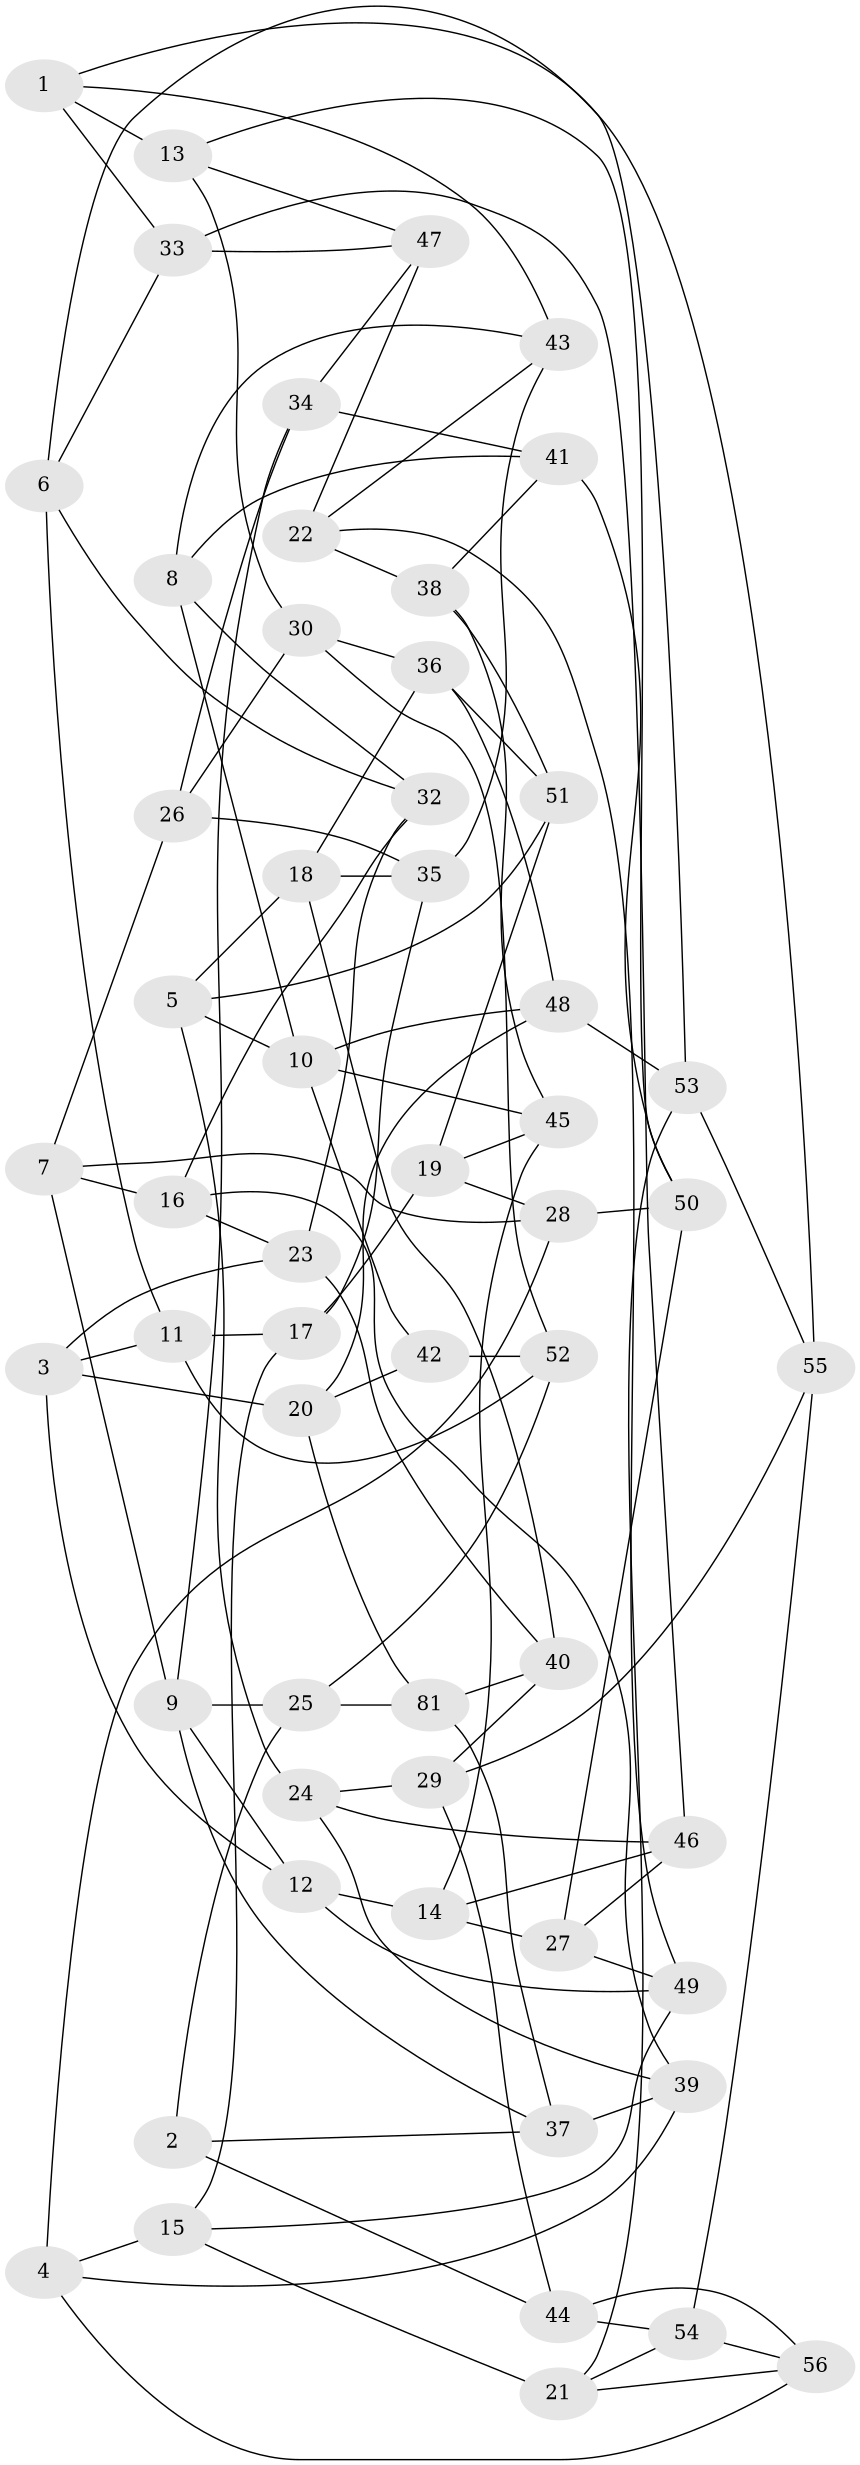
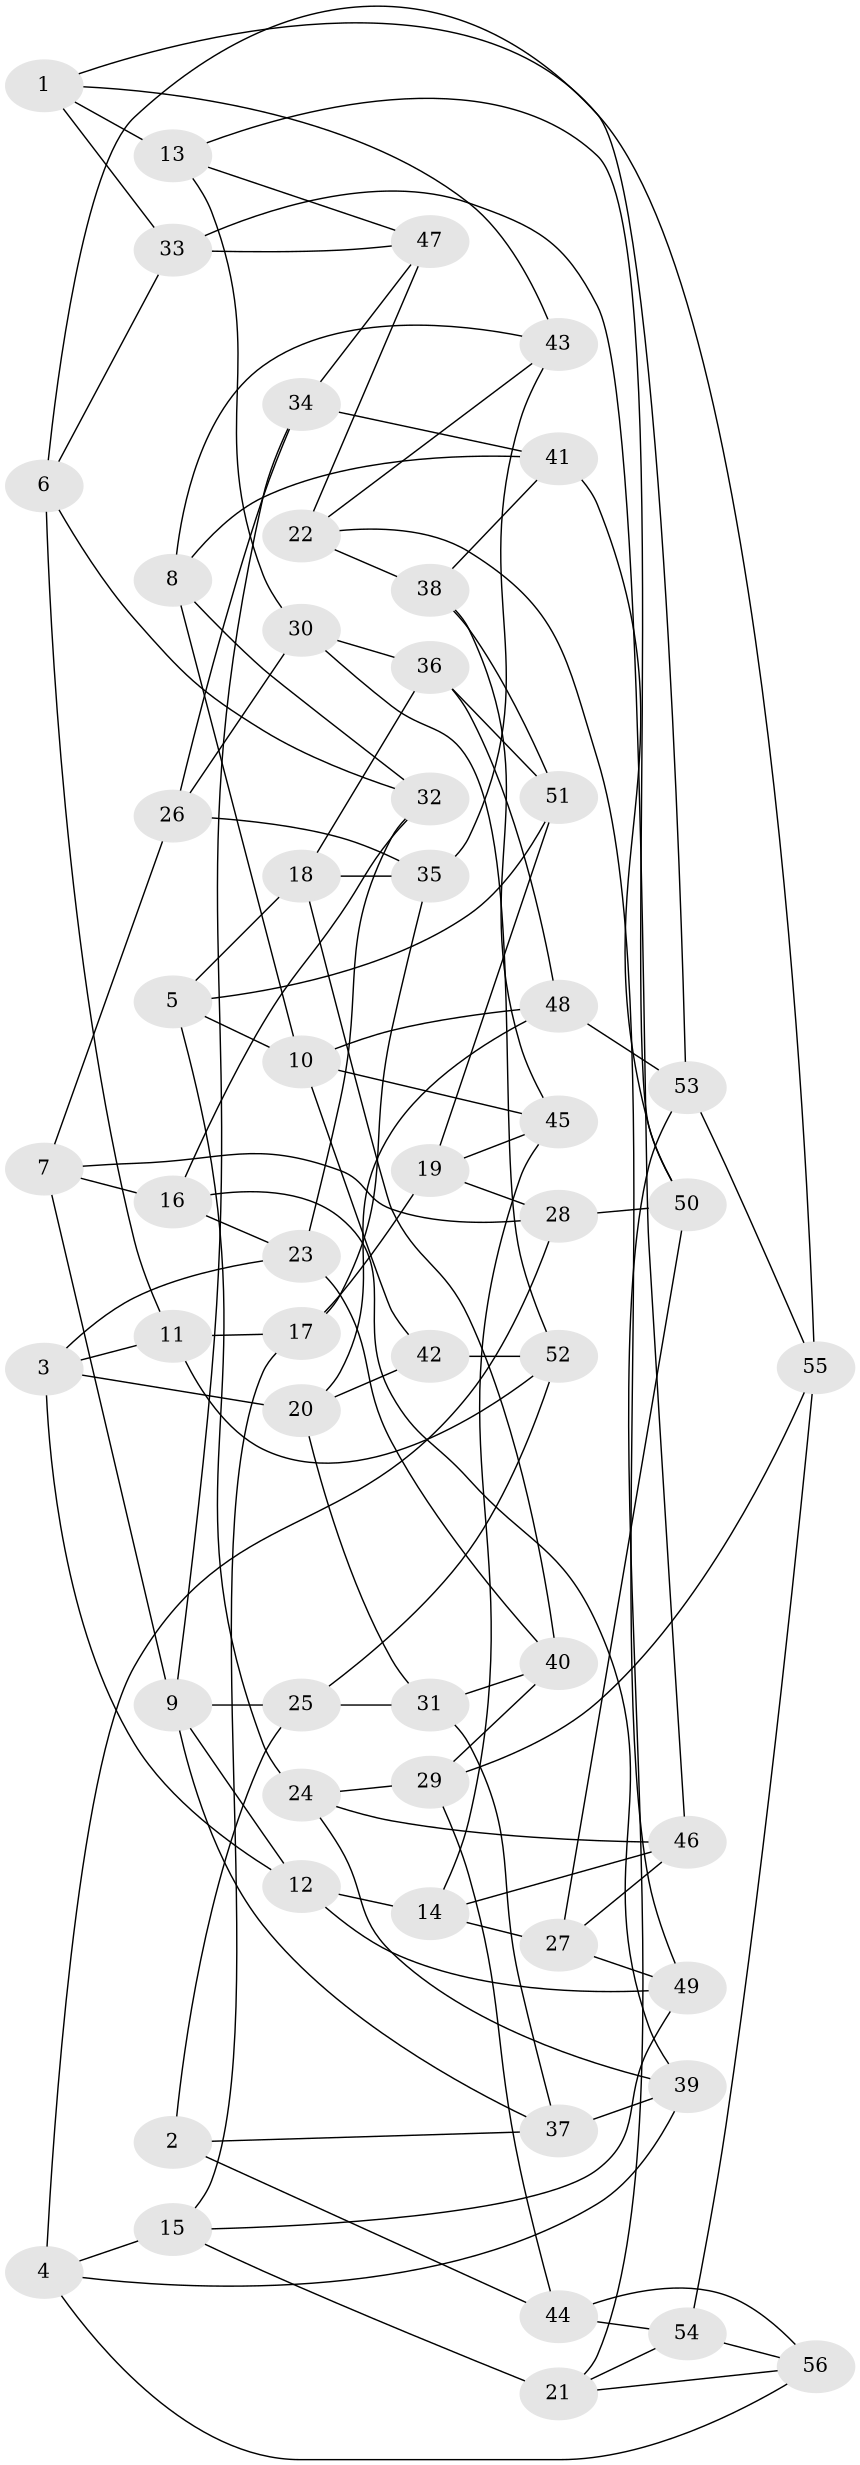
(430, 1705) -> (430, 1705)
